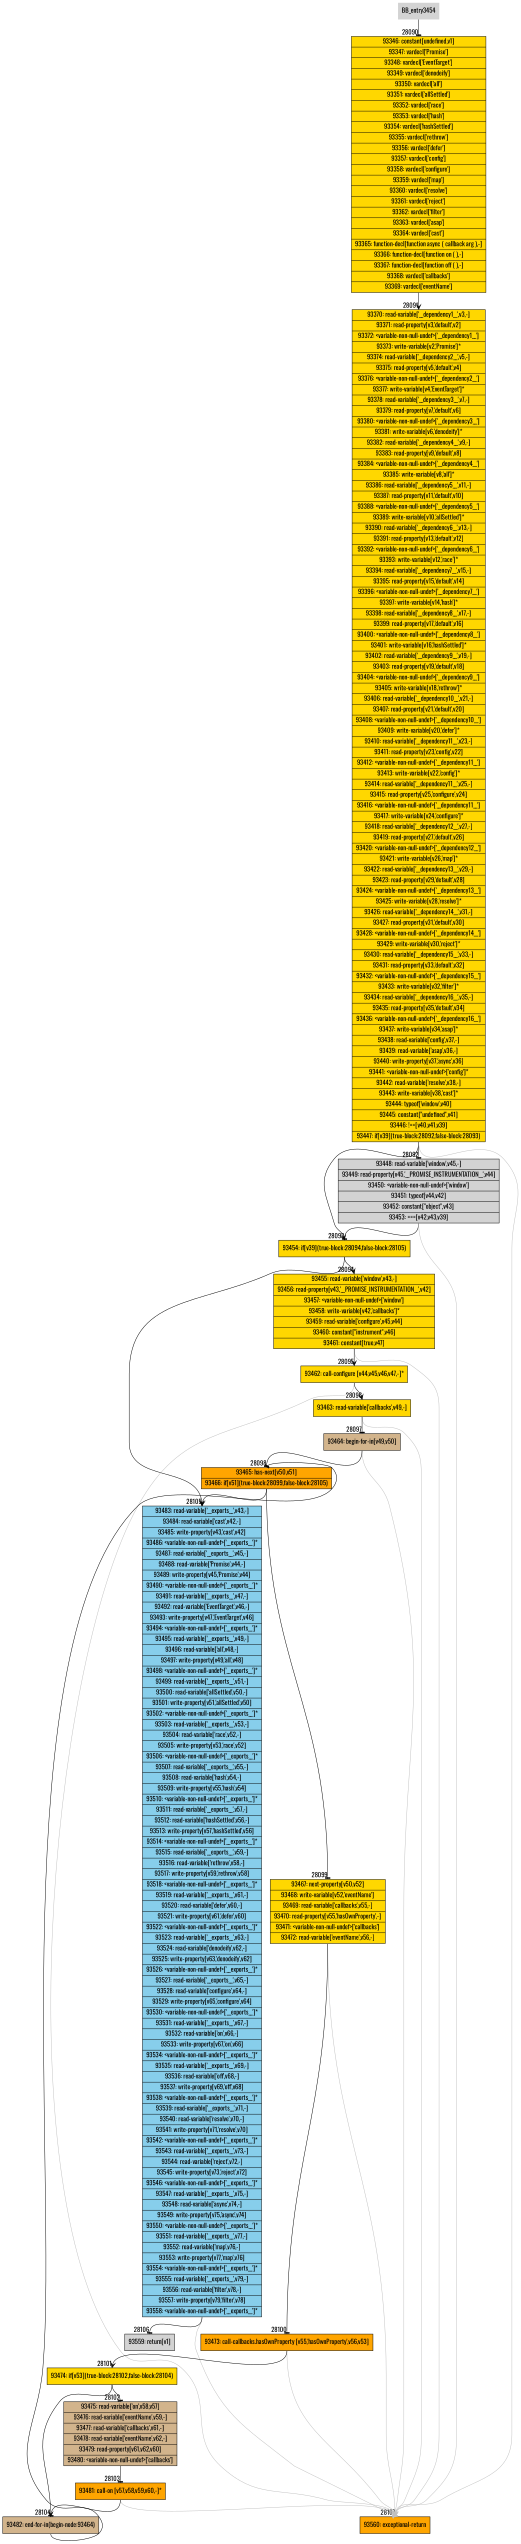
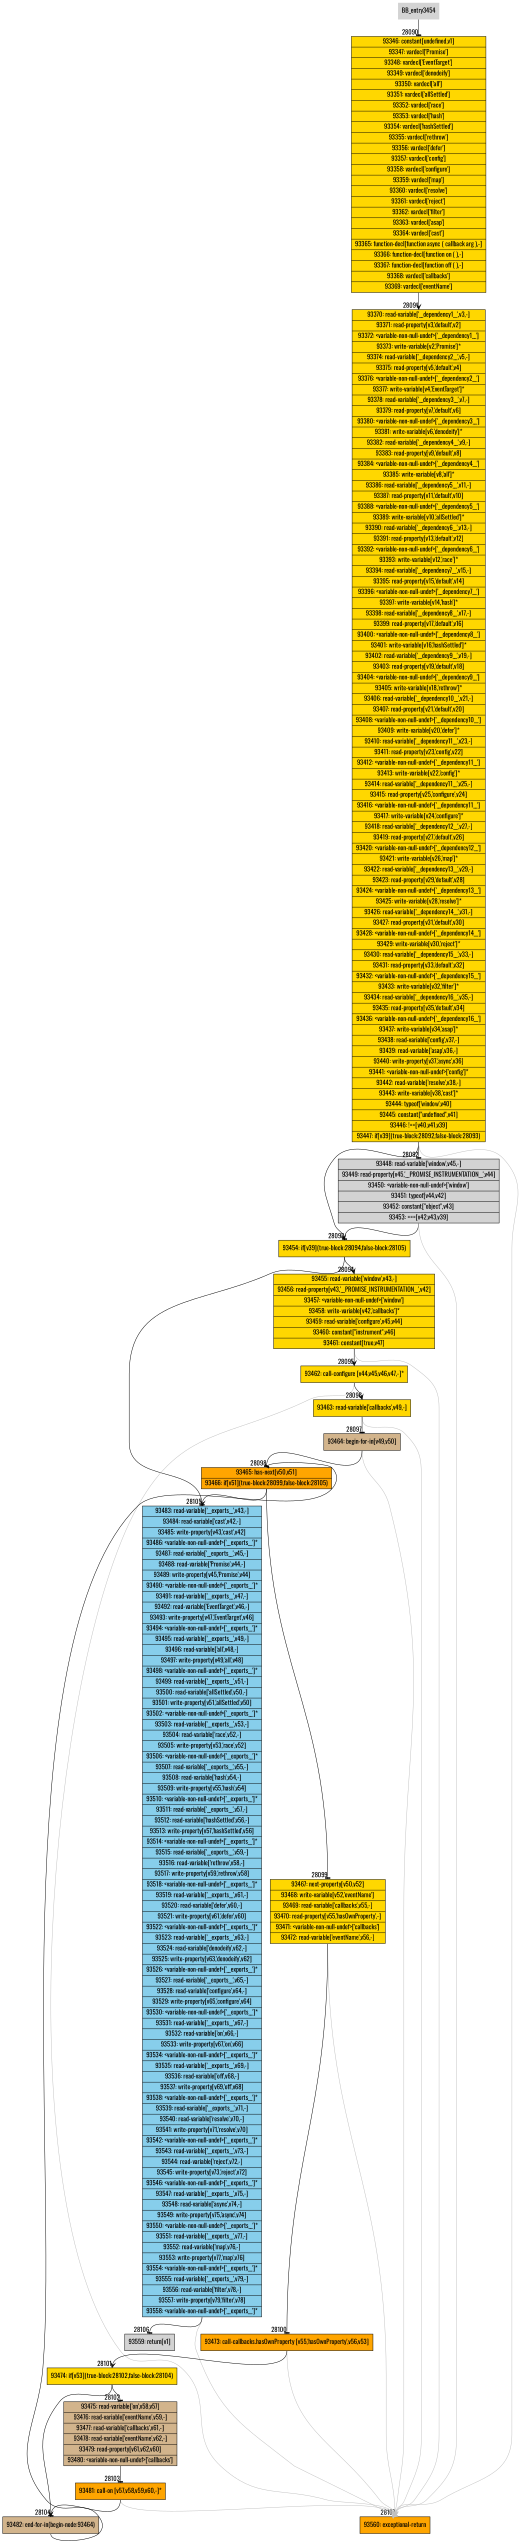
(146, 1326) -> (145, 1327)
